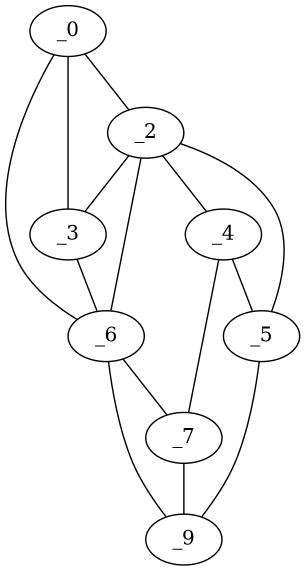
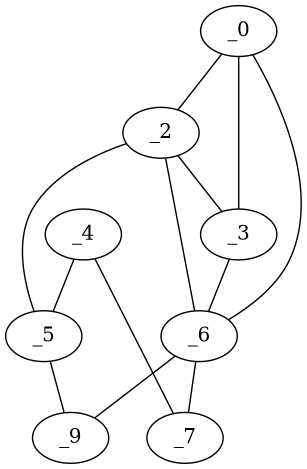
(185, 184) -> none
(184, 489) -> none
